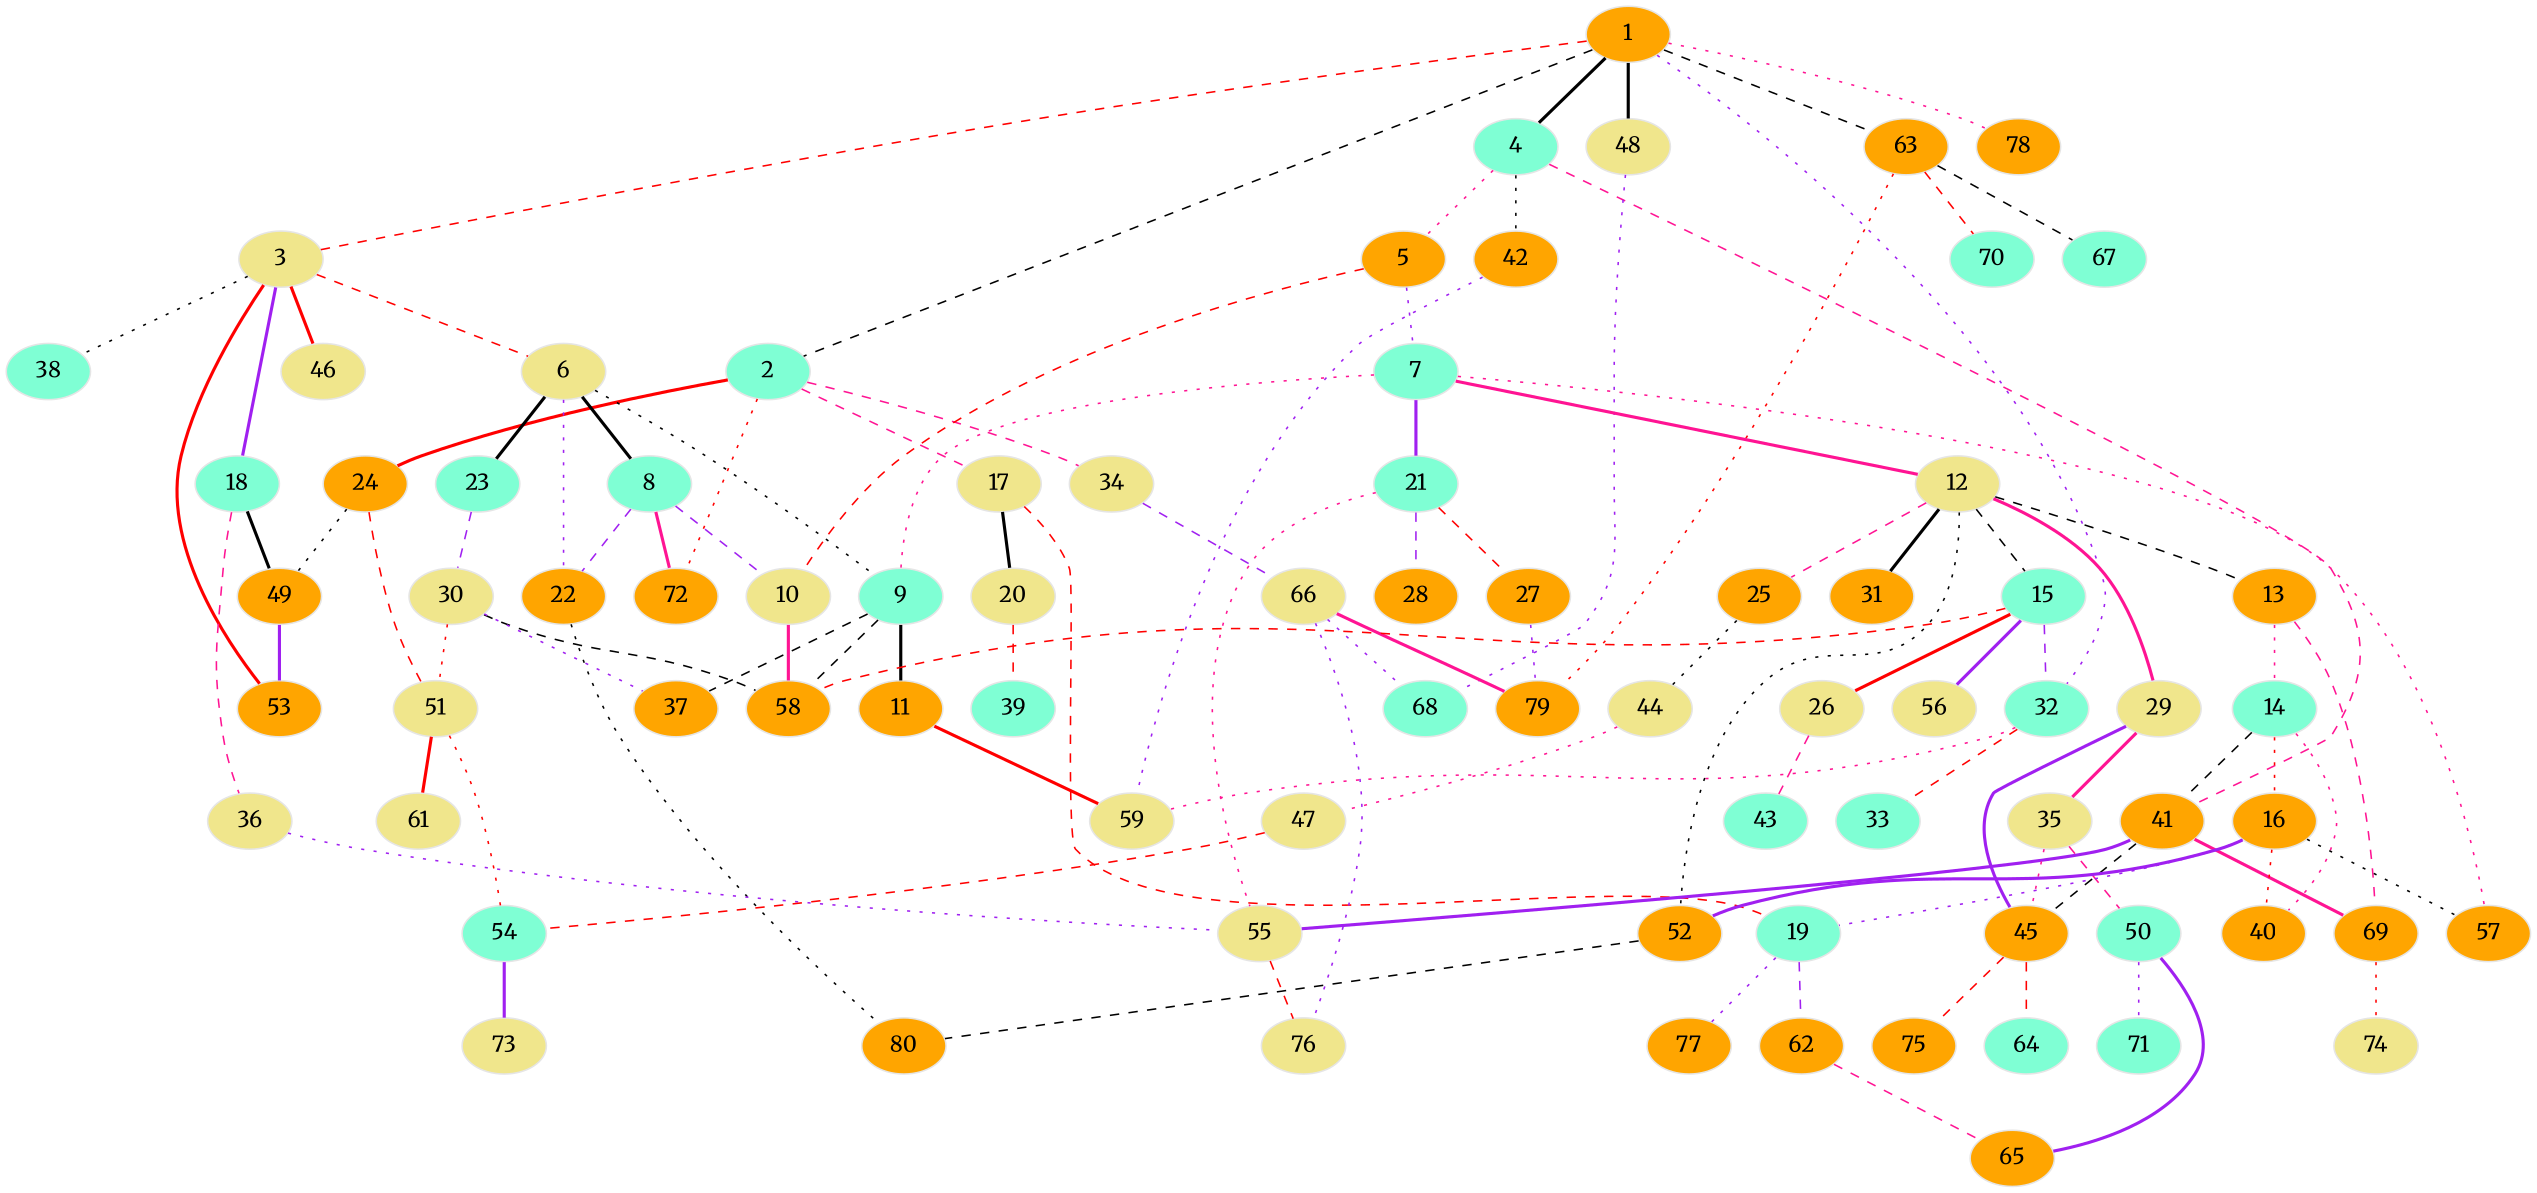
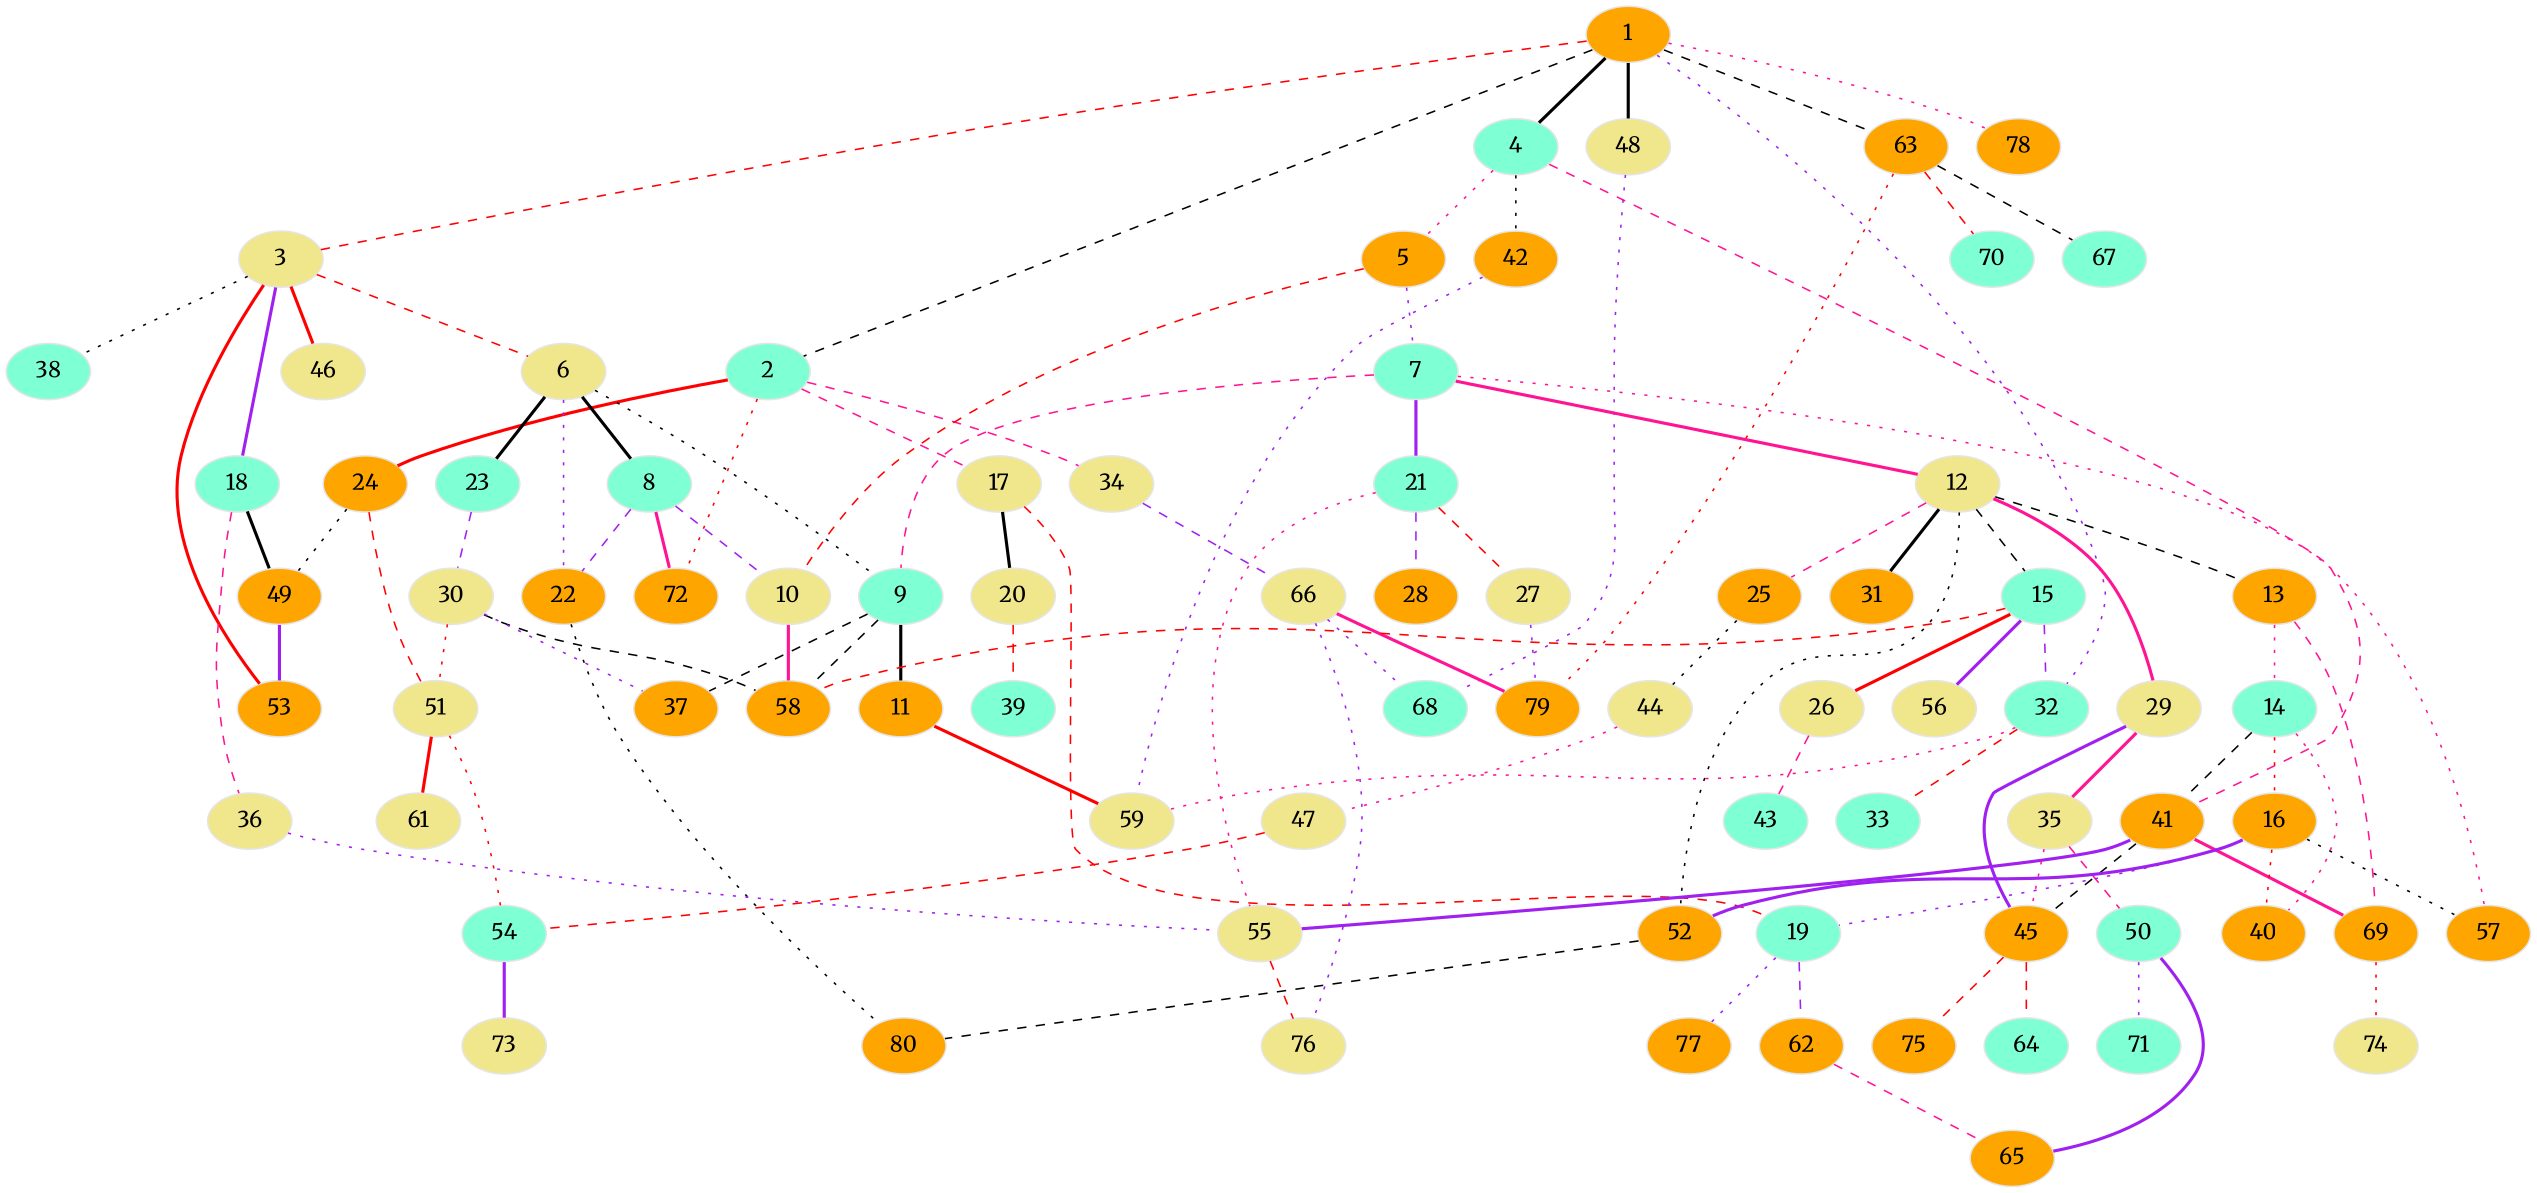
(1093, 405) -> (1093, 405)
(1528, 596) -> (1528, 596)
